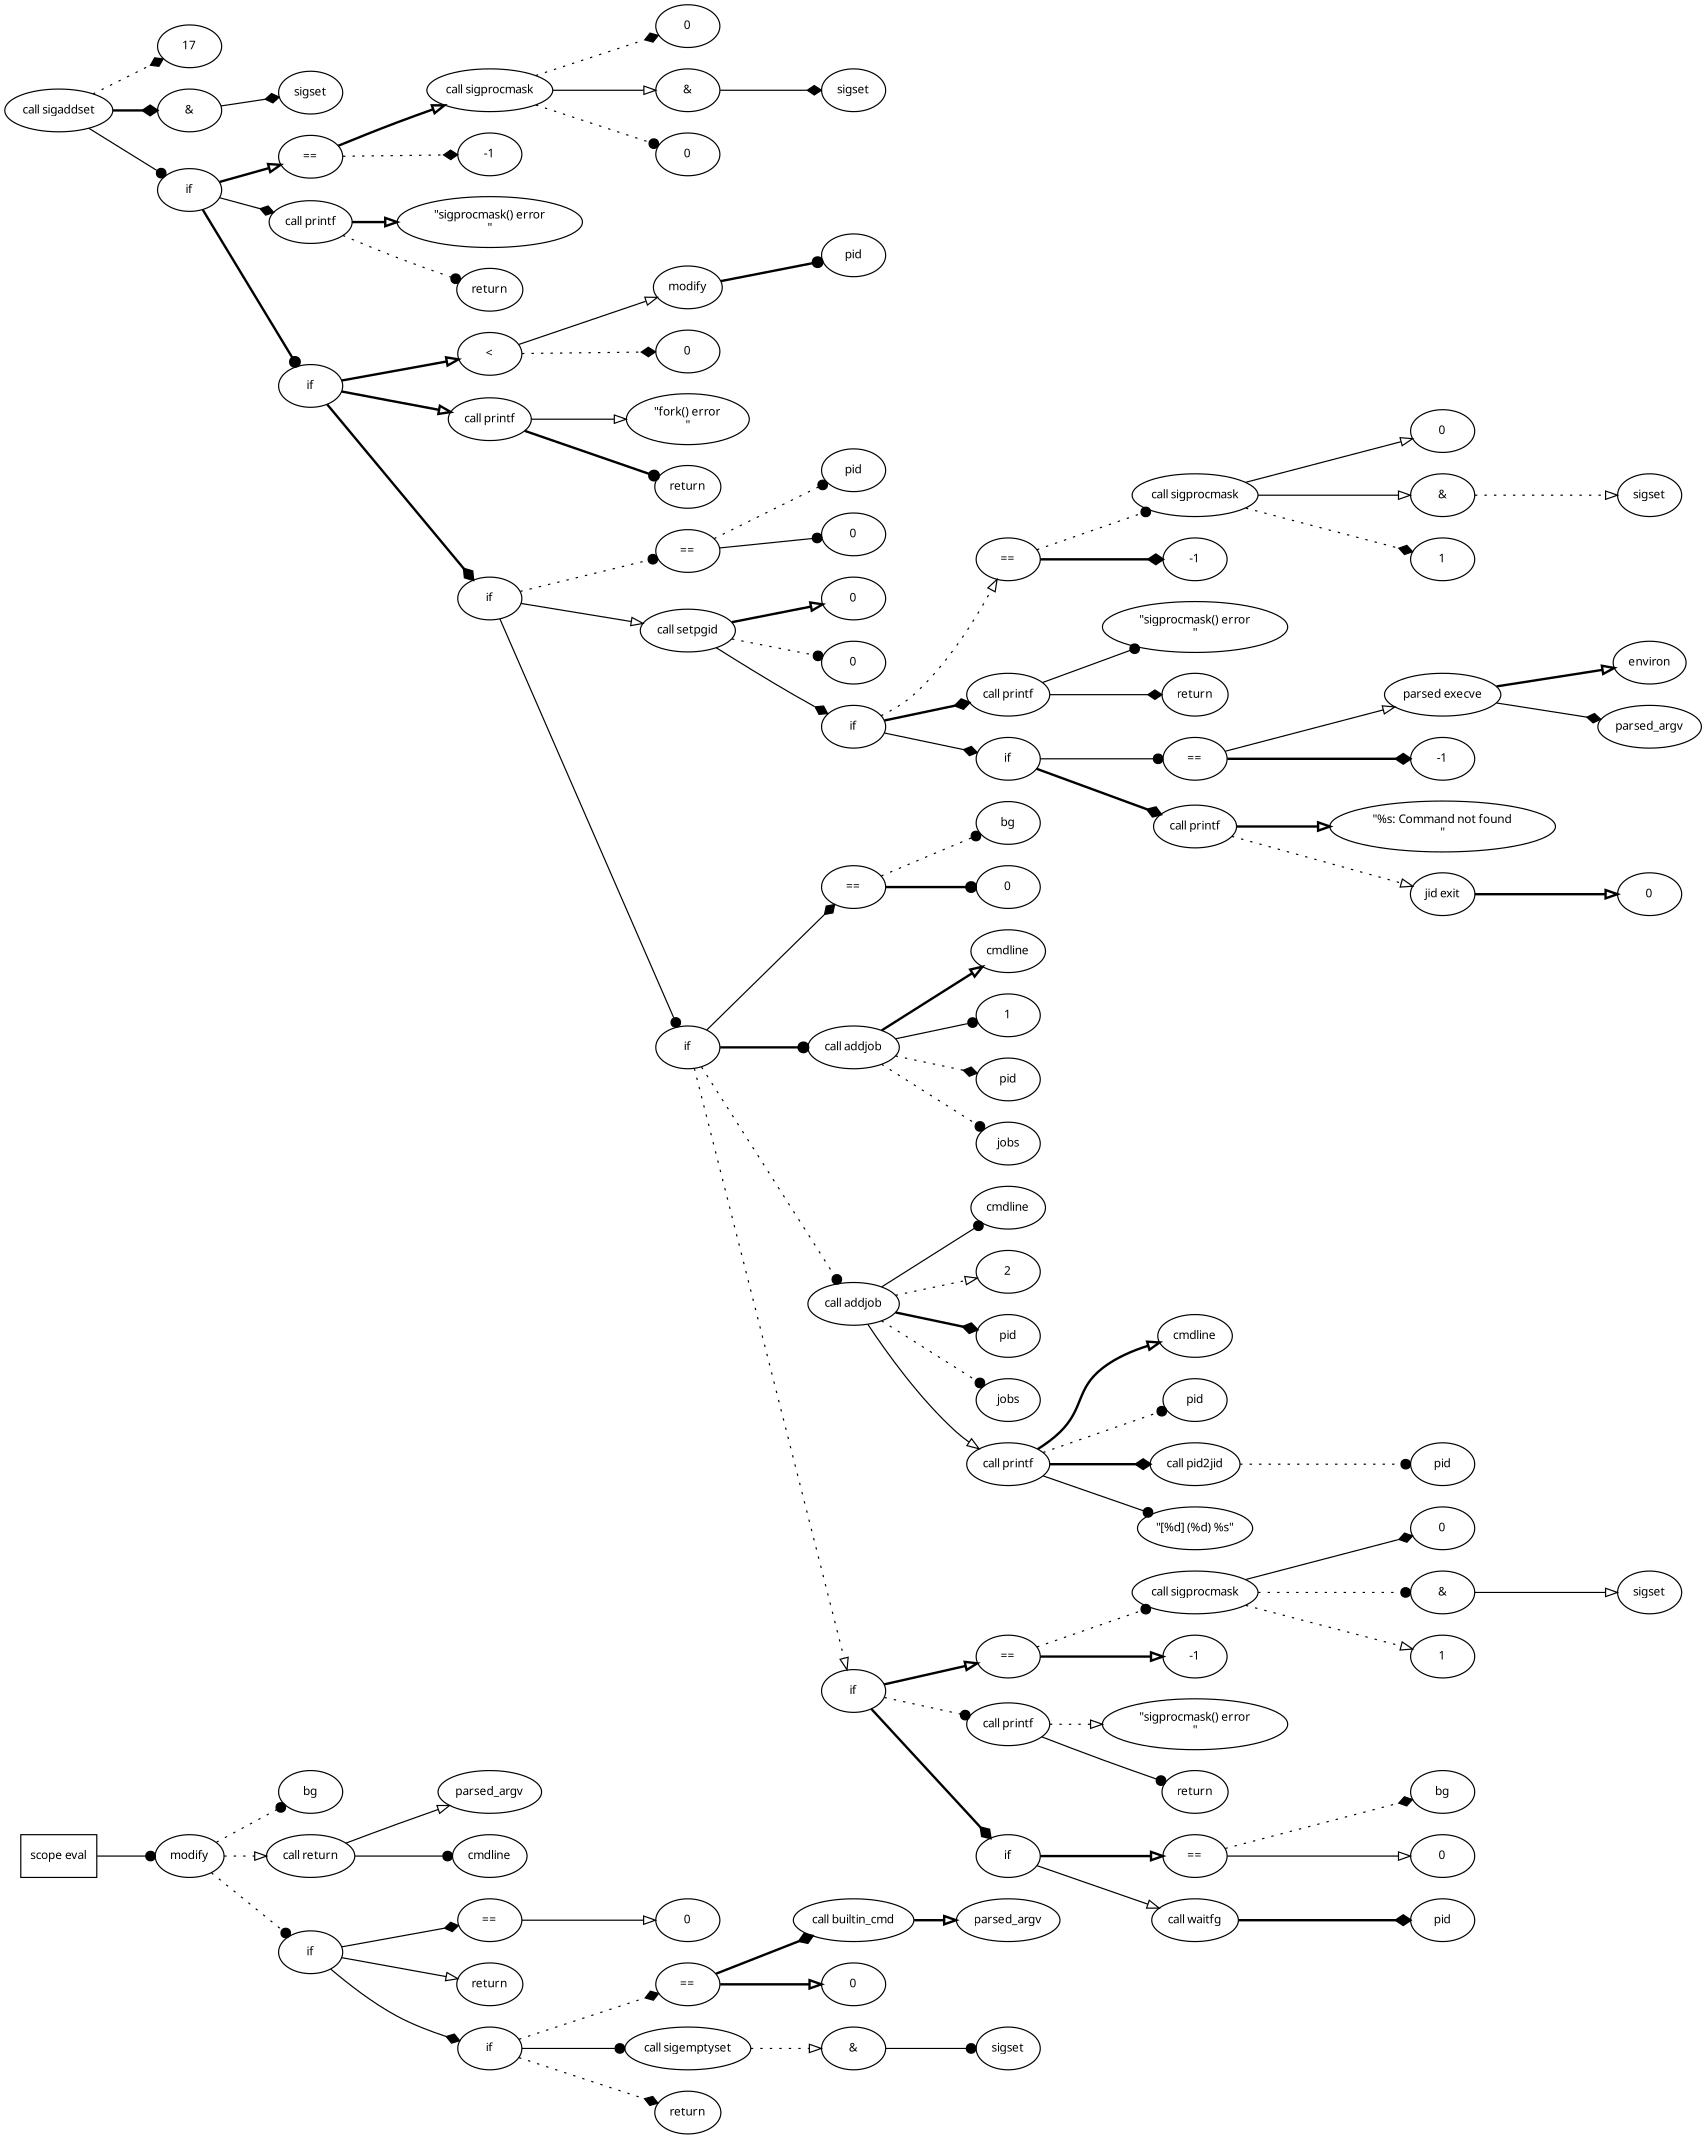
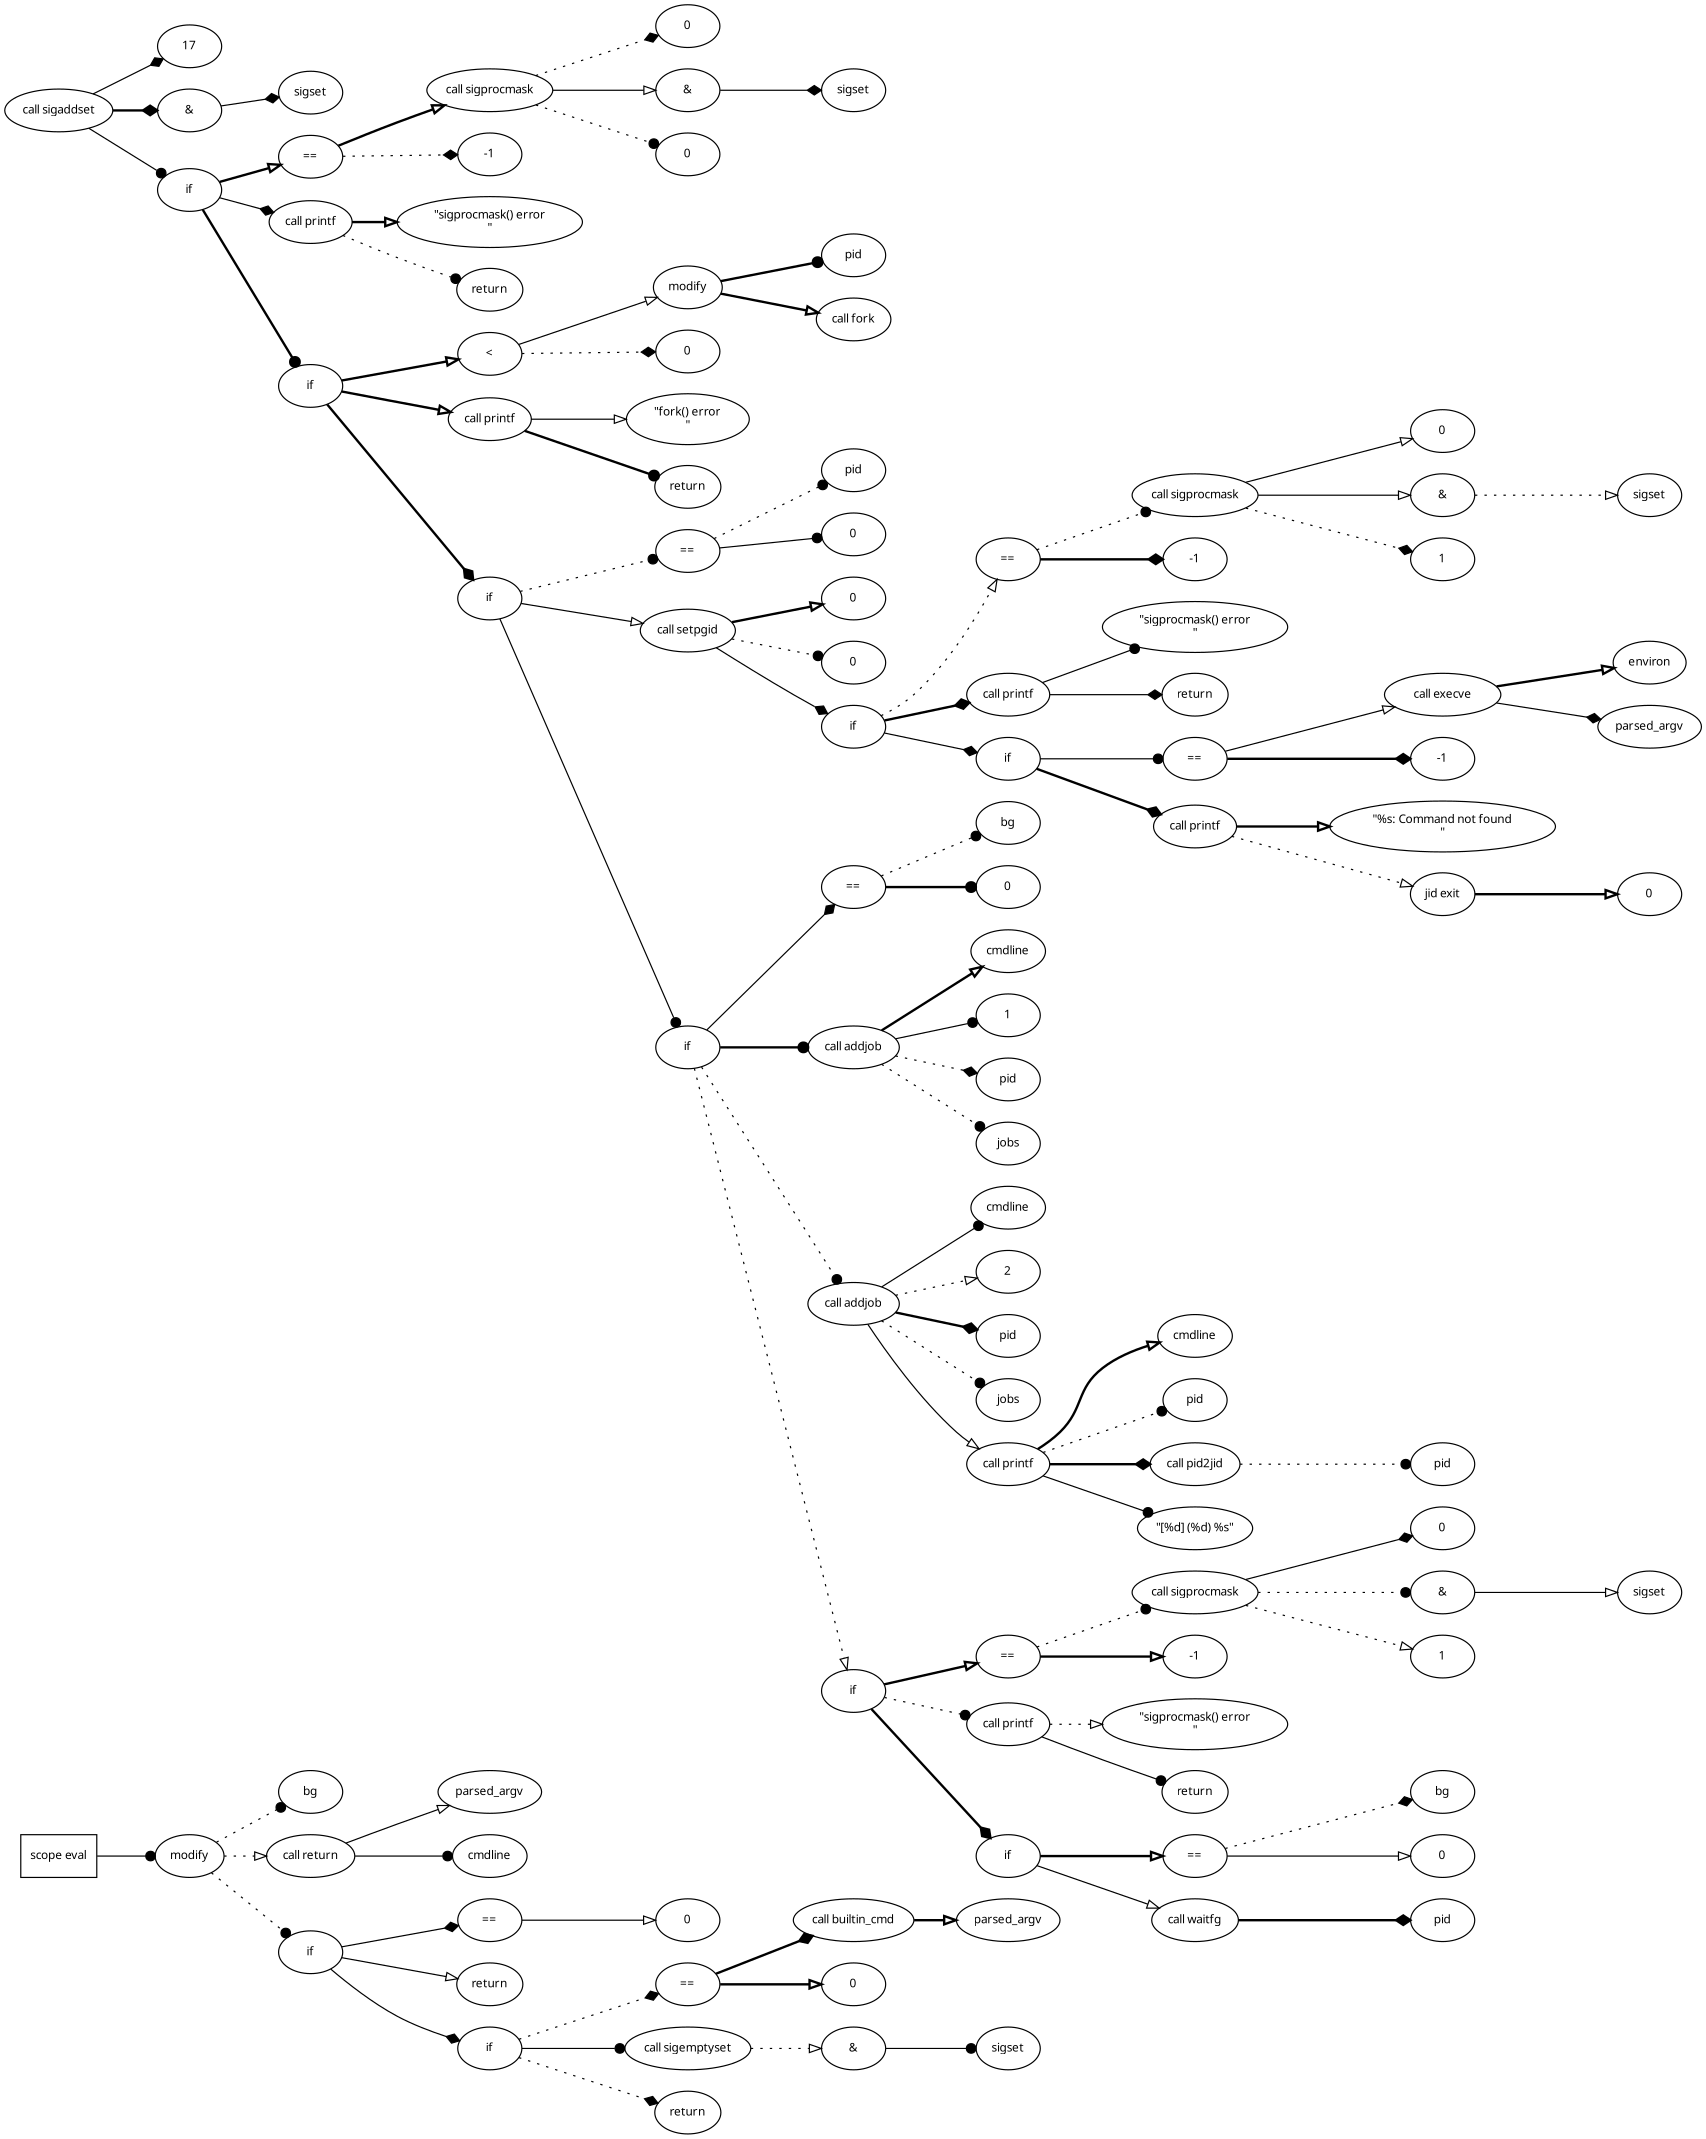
(122, 80) -> (122, 80)
none -> (854, 319)
(1443, 695) -> (1443, 695)
